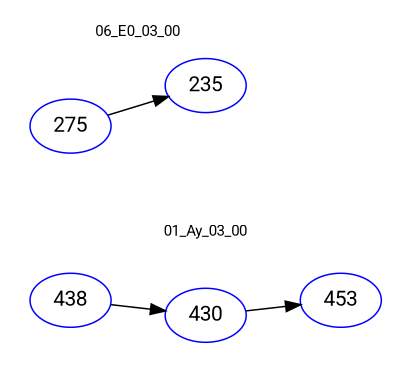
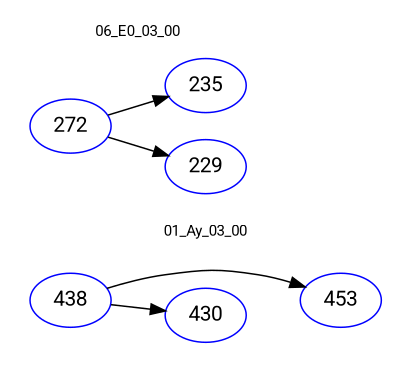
(71, 126) -> (71, 126)
none -> (206, 167)
(266, 309) -> (198, 271)
